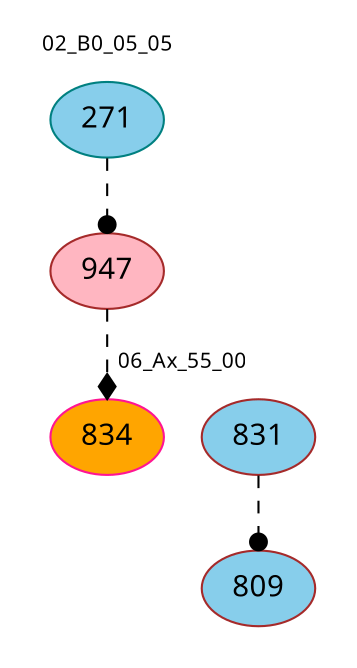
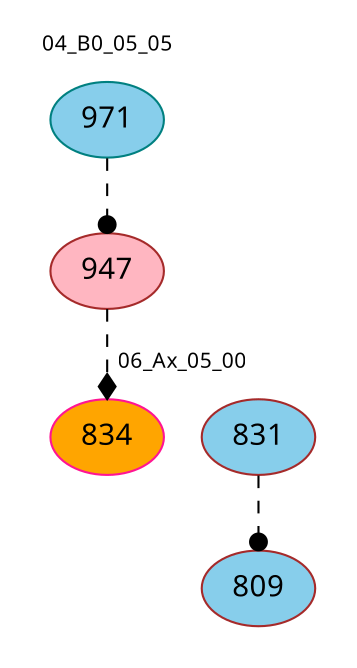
(108, 45) -> (108, 45)
(107, 120) -> (107, 120)
(183, 362) -> (183, 362)
